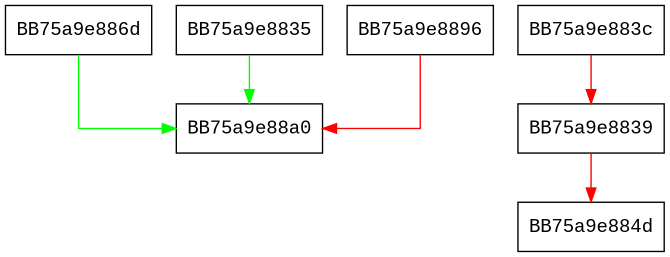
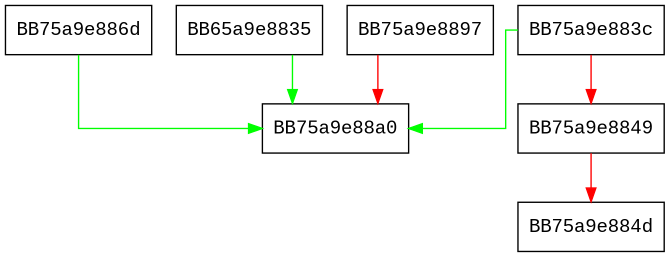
(249, 30) -> (249, 30)
(420, 30) -> (420, 30)
none -> (506, 115)
(591, 128) -> (591, 128)
